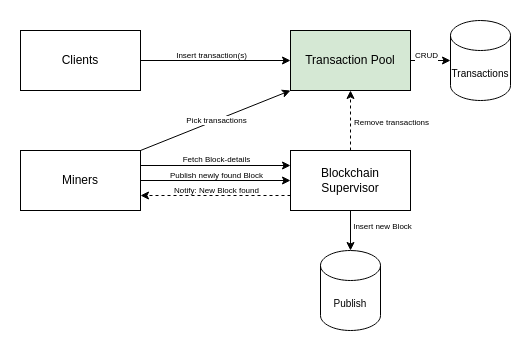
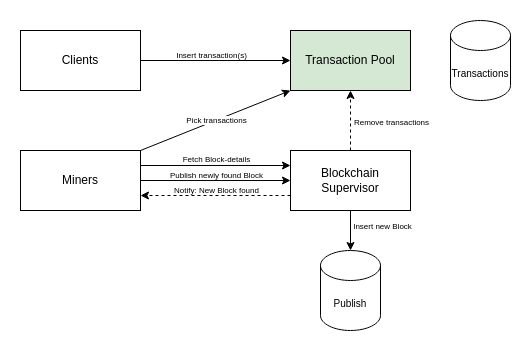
(440, 61) -> none
